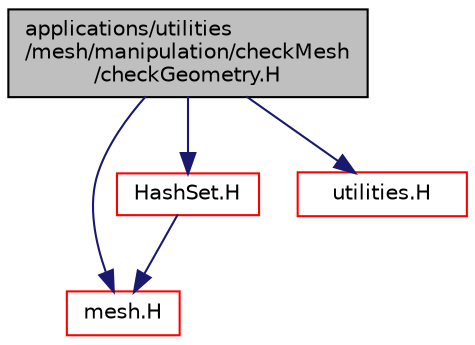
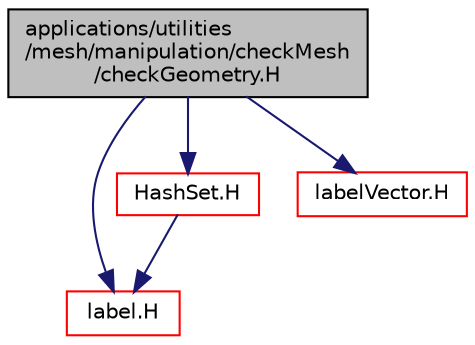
(382, 194) -> (382, 194)
(123, 313) -> (123, 313)
